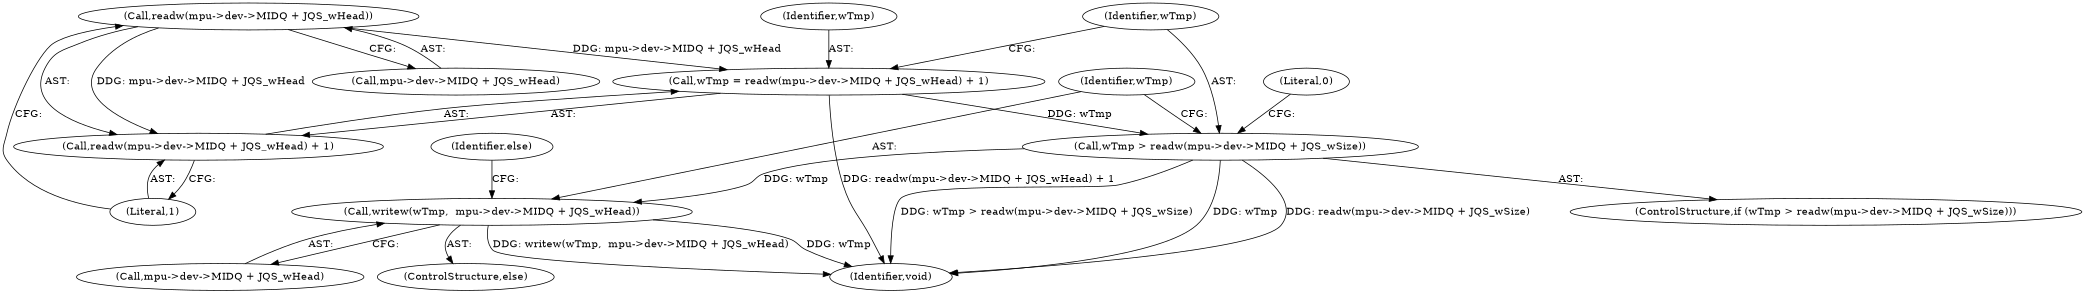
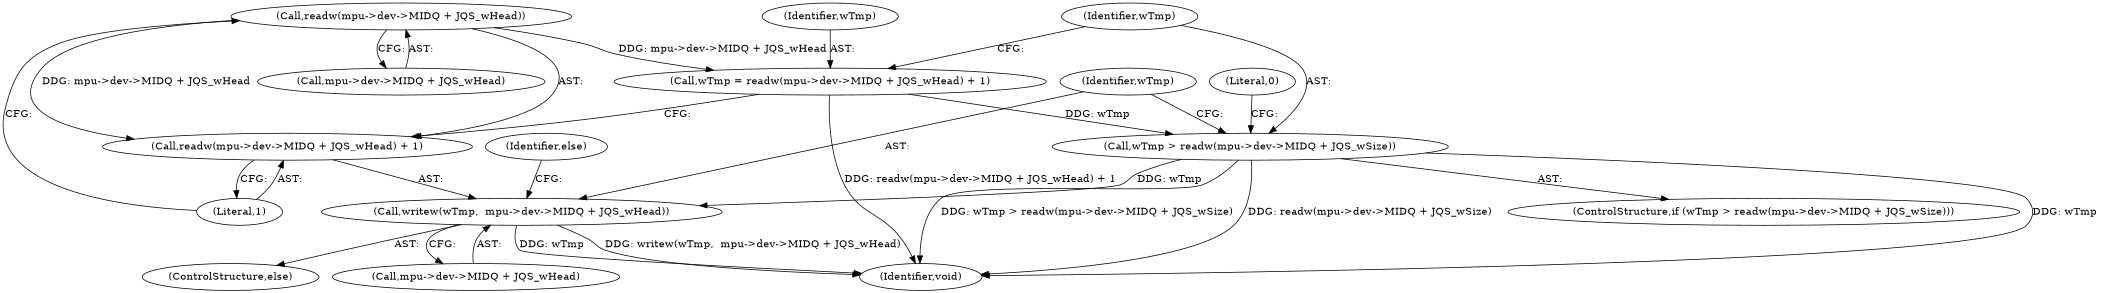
(468, 106) -> (401, 178)
(565, 114) -> (679, 114)
